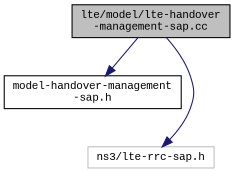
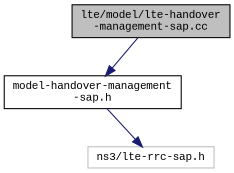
(193, 88) -> (121, 124)
